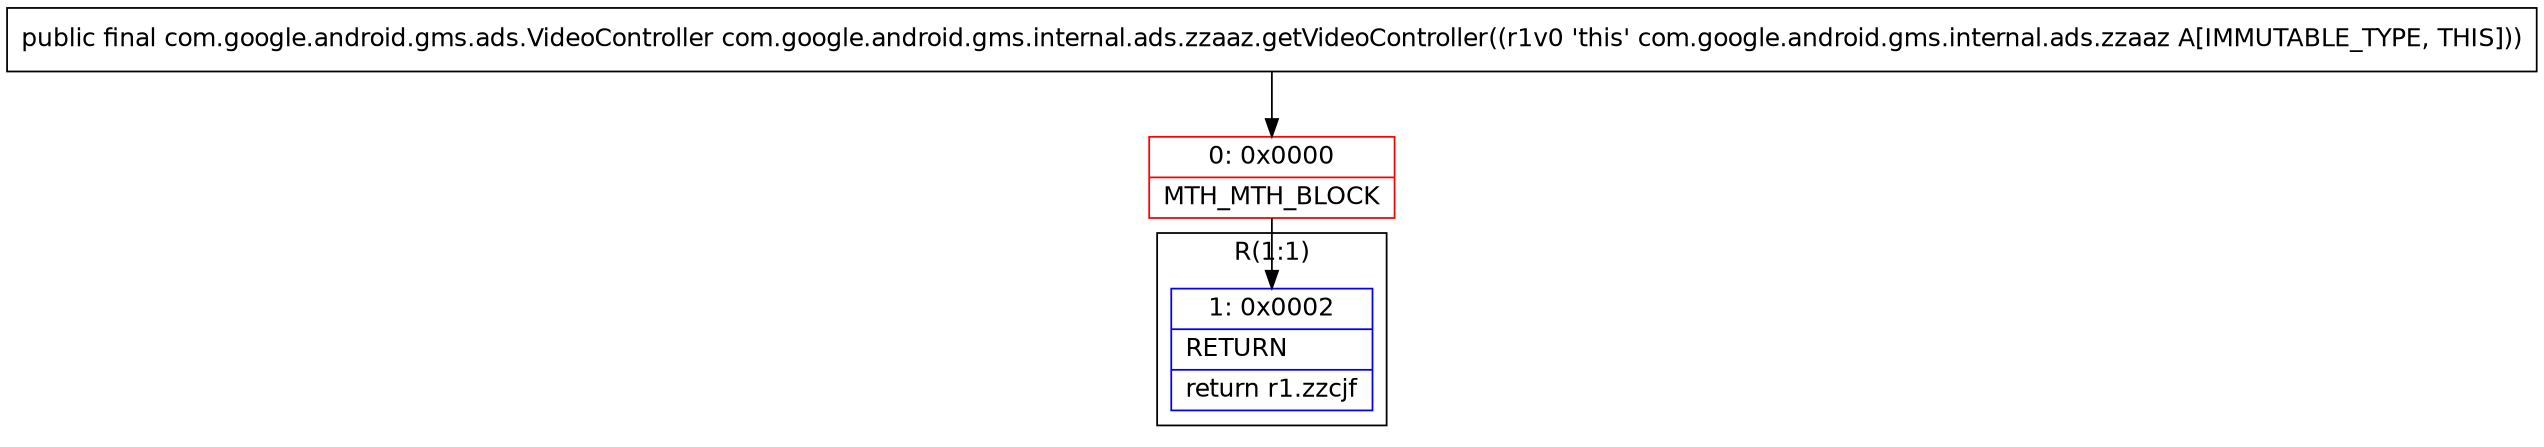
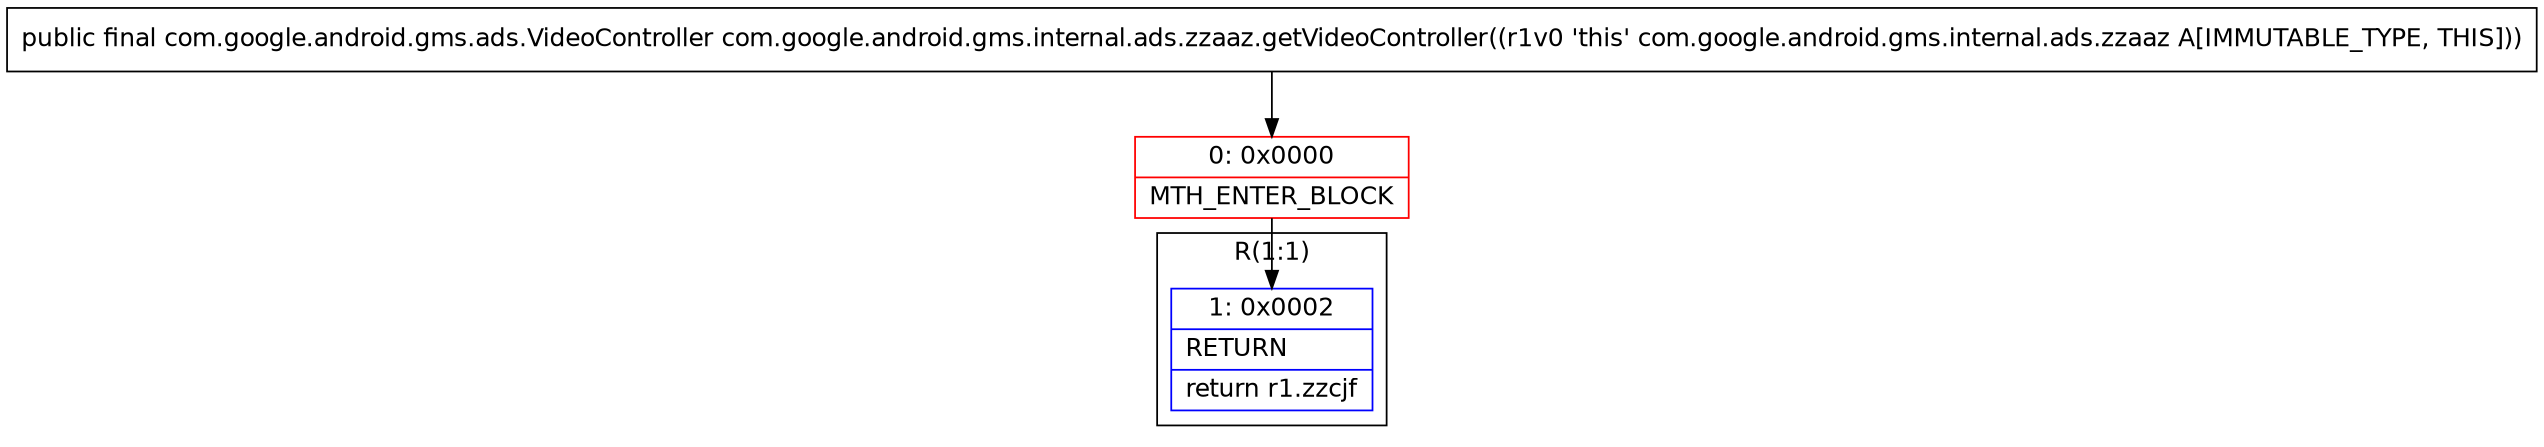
(1272, 197) -> (1272, 197)
